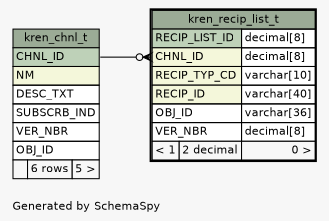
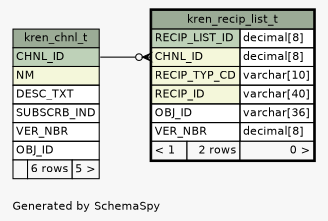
(210, 150) -> (218, 150)
